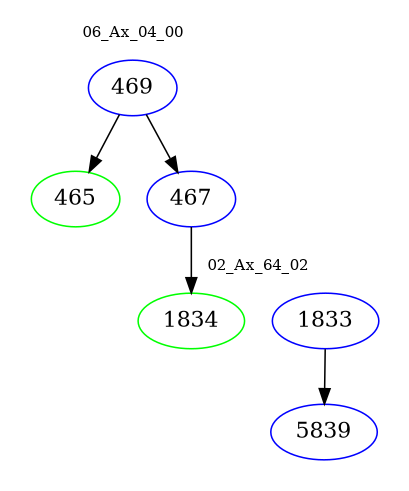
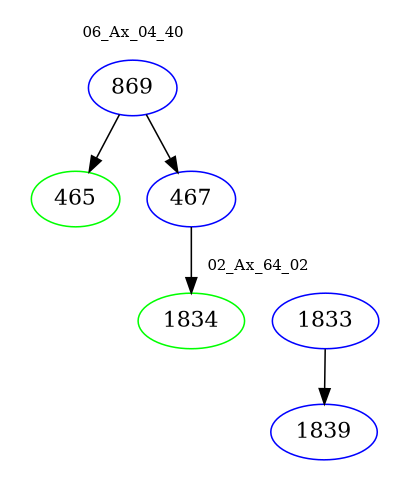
(133, 33) -> (133, 33)
(133, 88) -> (133, 88)
(324, 432) -> (324, 432)
